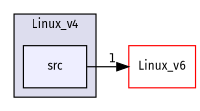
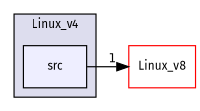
(162, 67) -> (162, 67)
